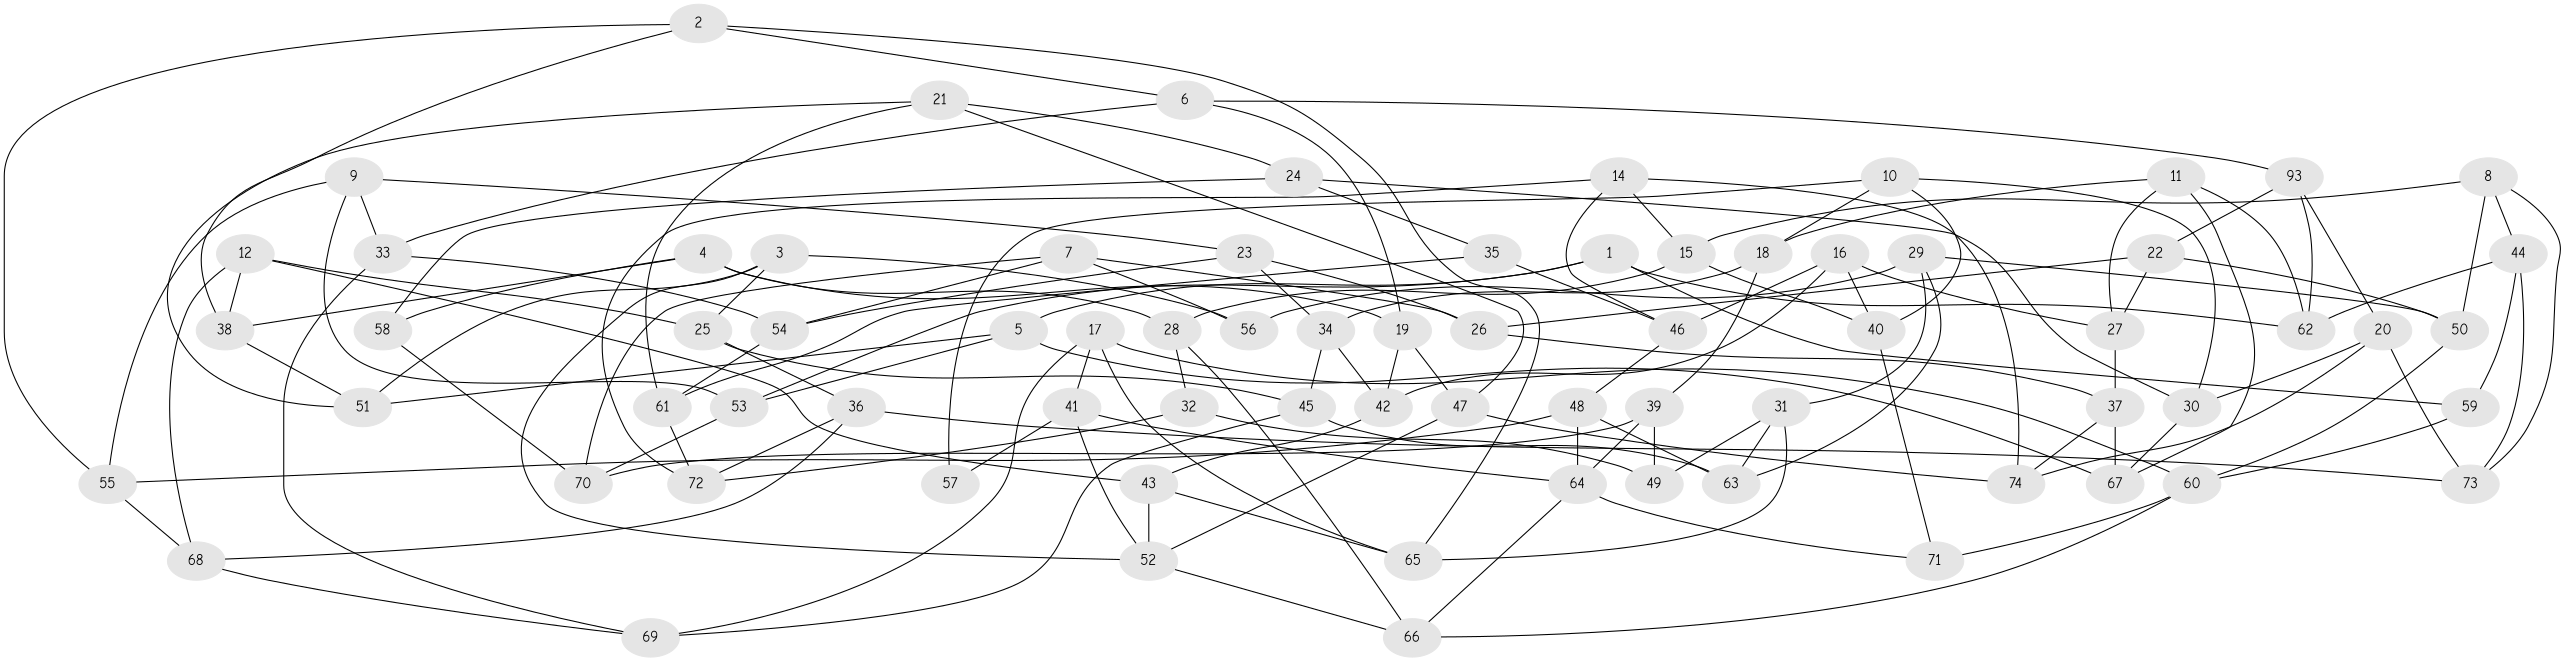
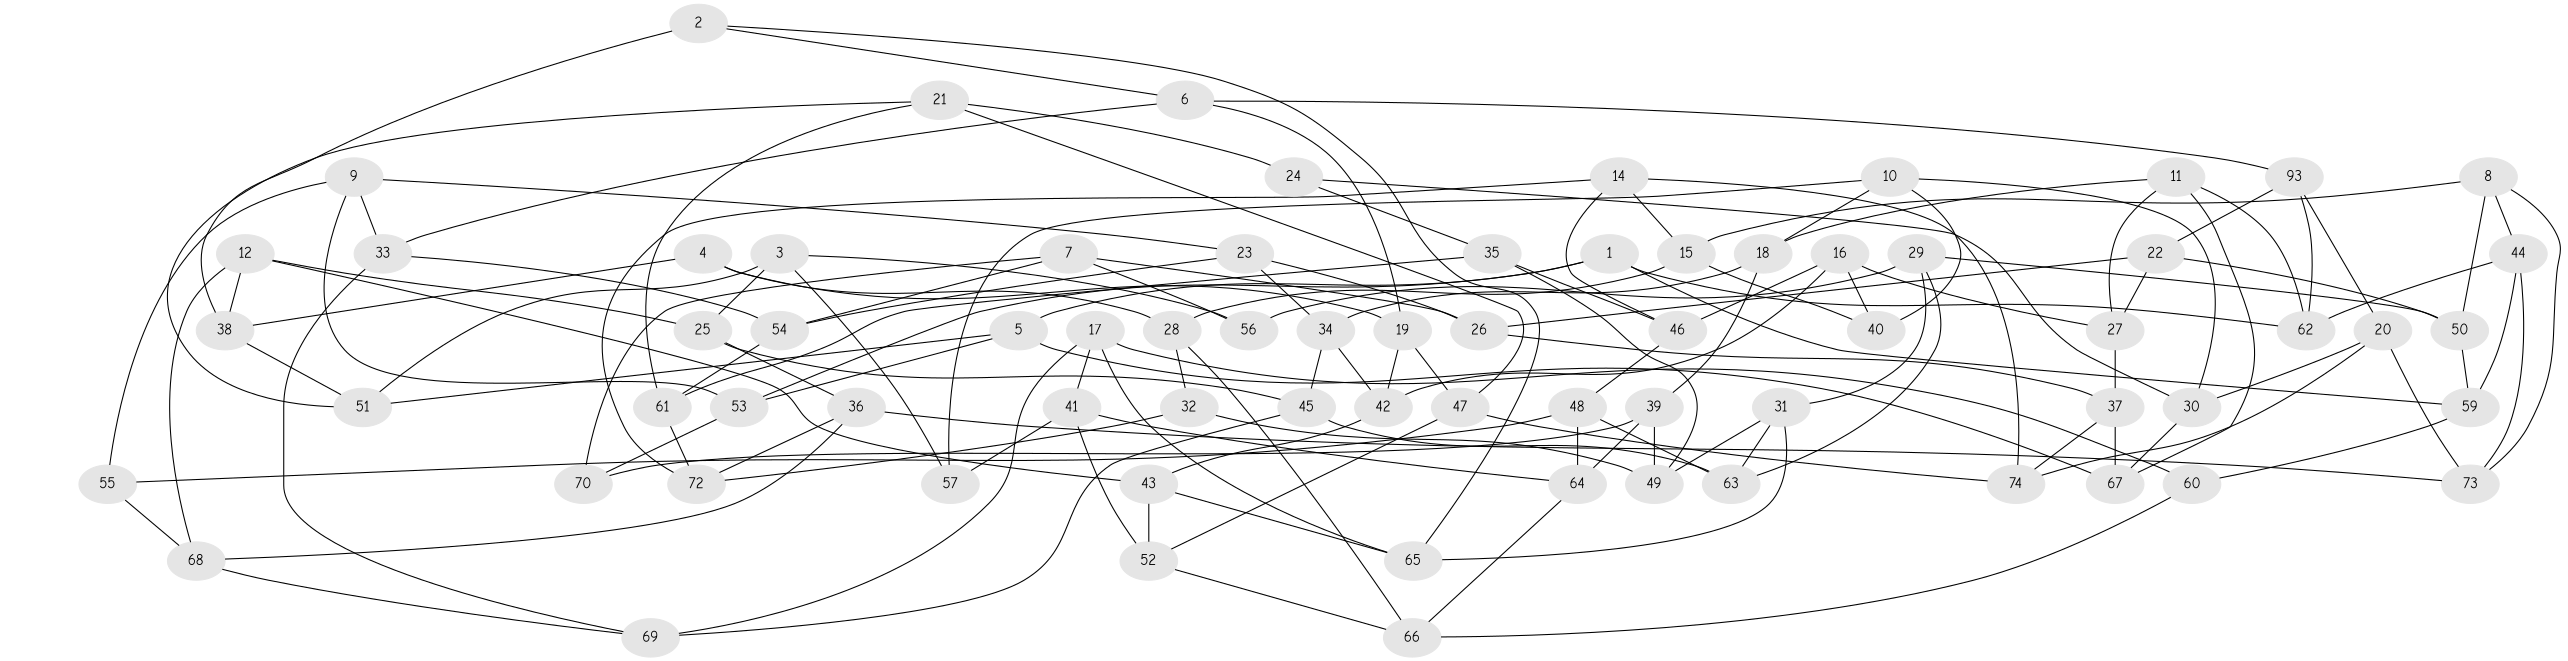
(157, 74) -> none
(383, 331) -> none
none -> (1629, 341)
(2337, 423) -> (2465, 369)
(665, 534) -> (876, 363)
(1935, 561) -> none
